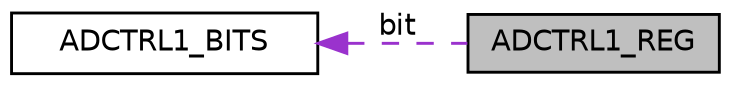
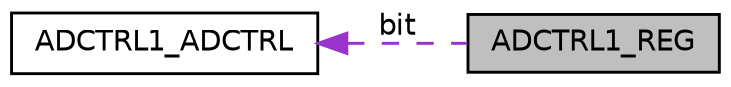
(165, 43) -> (165, 43)
